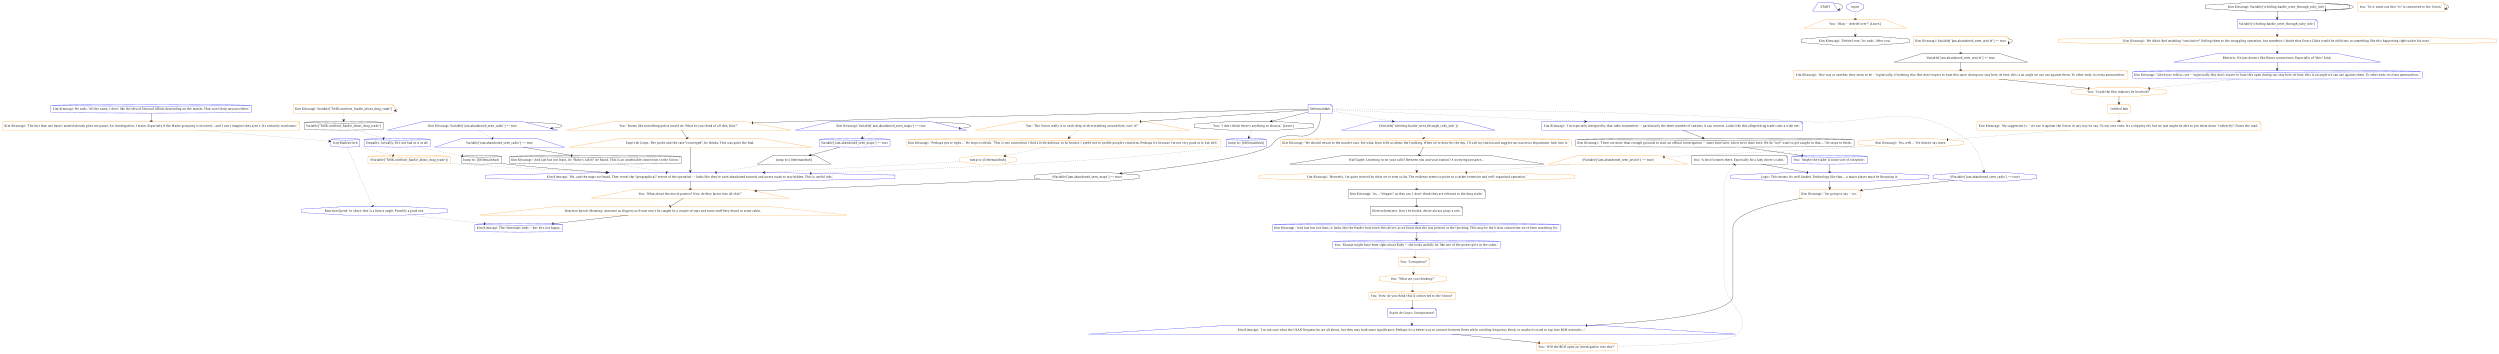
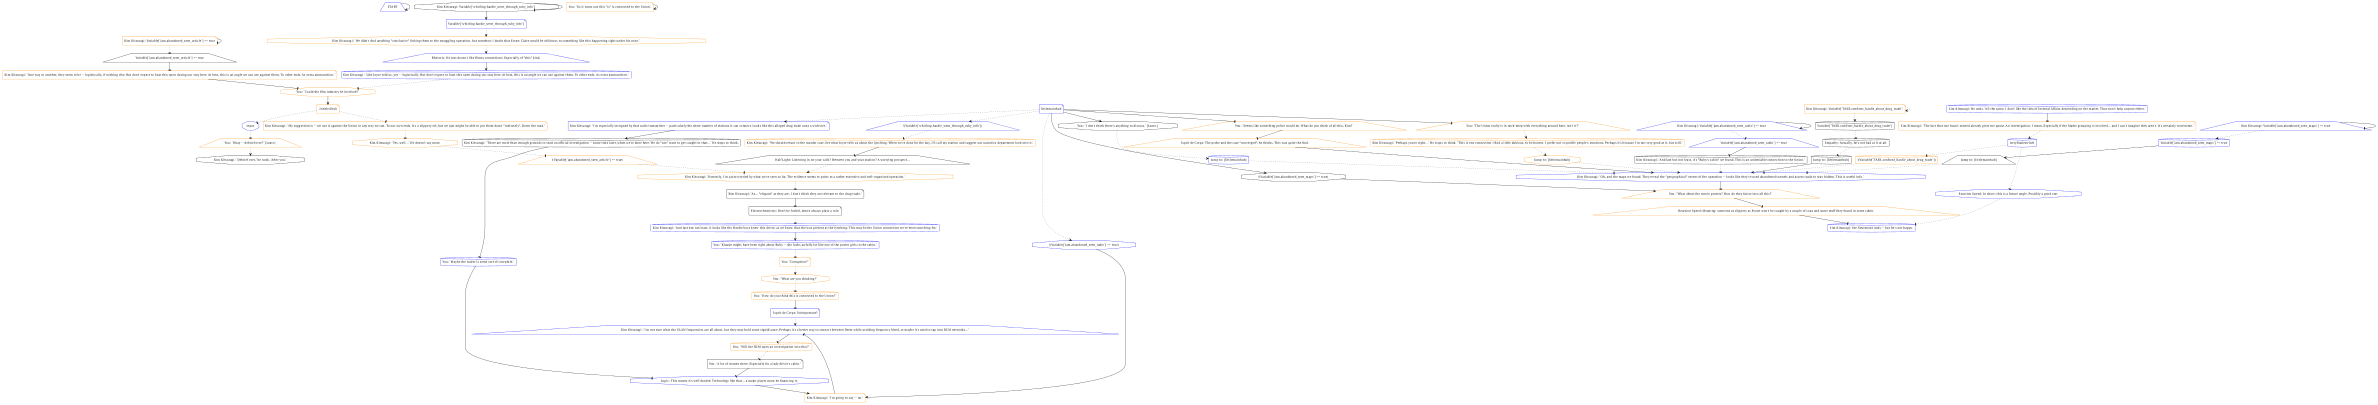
none -> (287, 115)
(397, 143) -> (1856, 143)
(519, 228) -> (1871, 228)
